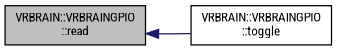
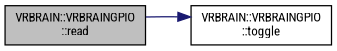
(175, 34) -> (162, 17)
